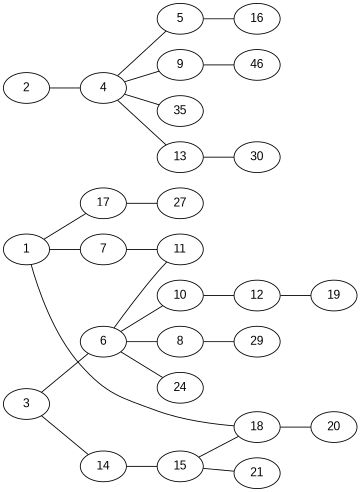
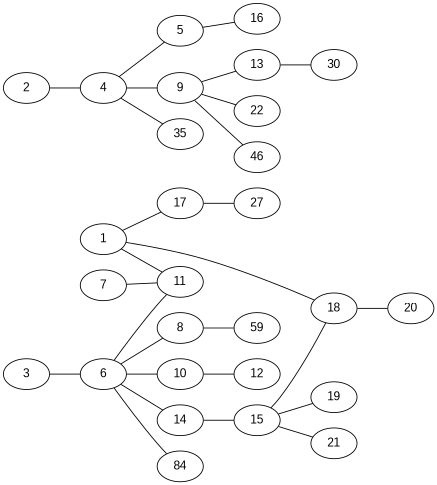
none -> (257, 111)
(142, 123) -> (219, 76)
(65, 249) -> (142, 260)
(296, 296) -> (296, 409)
(257, 342) -> (257, 328)
(180, 388) -> (180, 466)
(65, 435) -> (142, 397)
